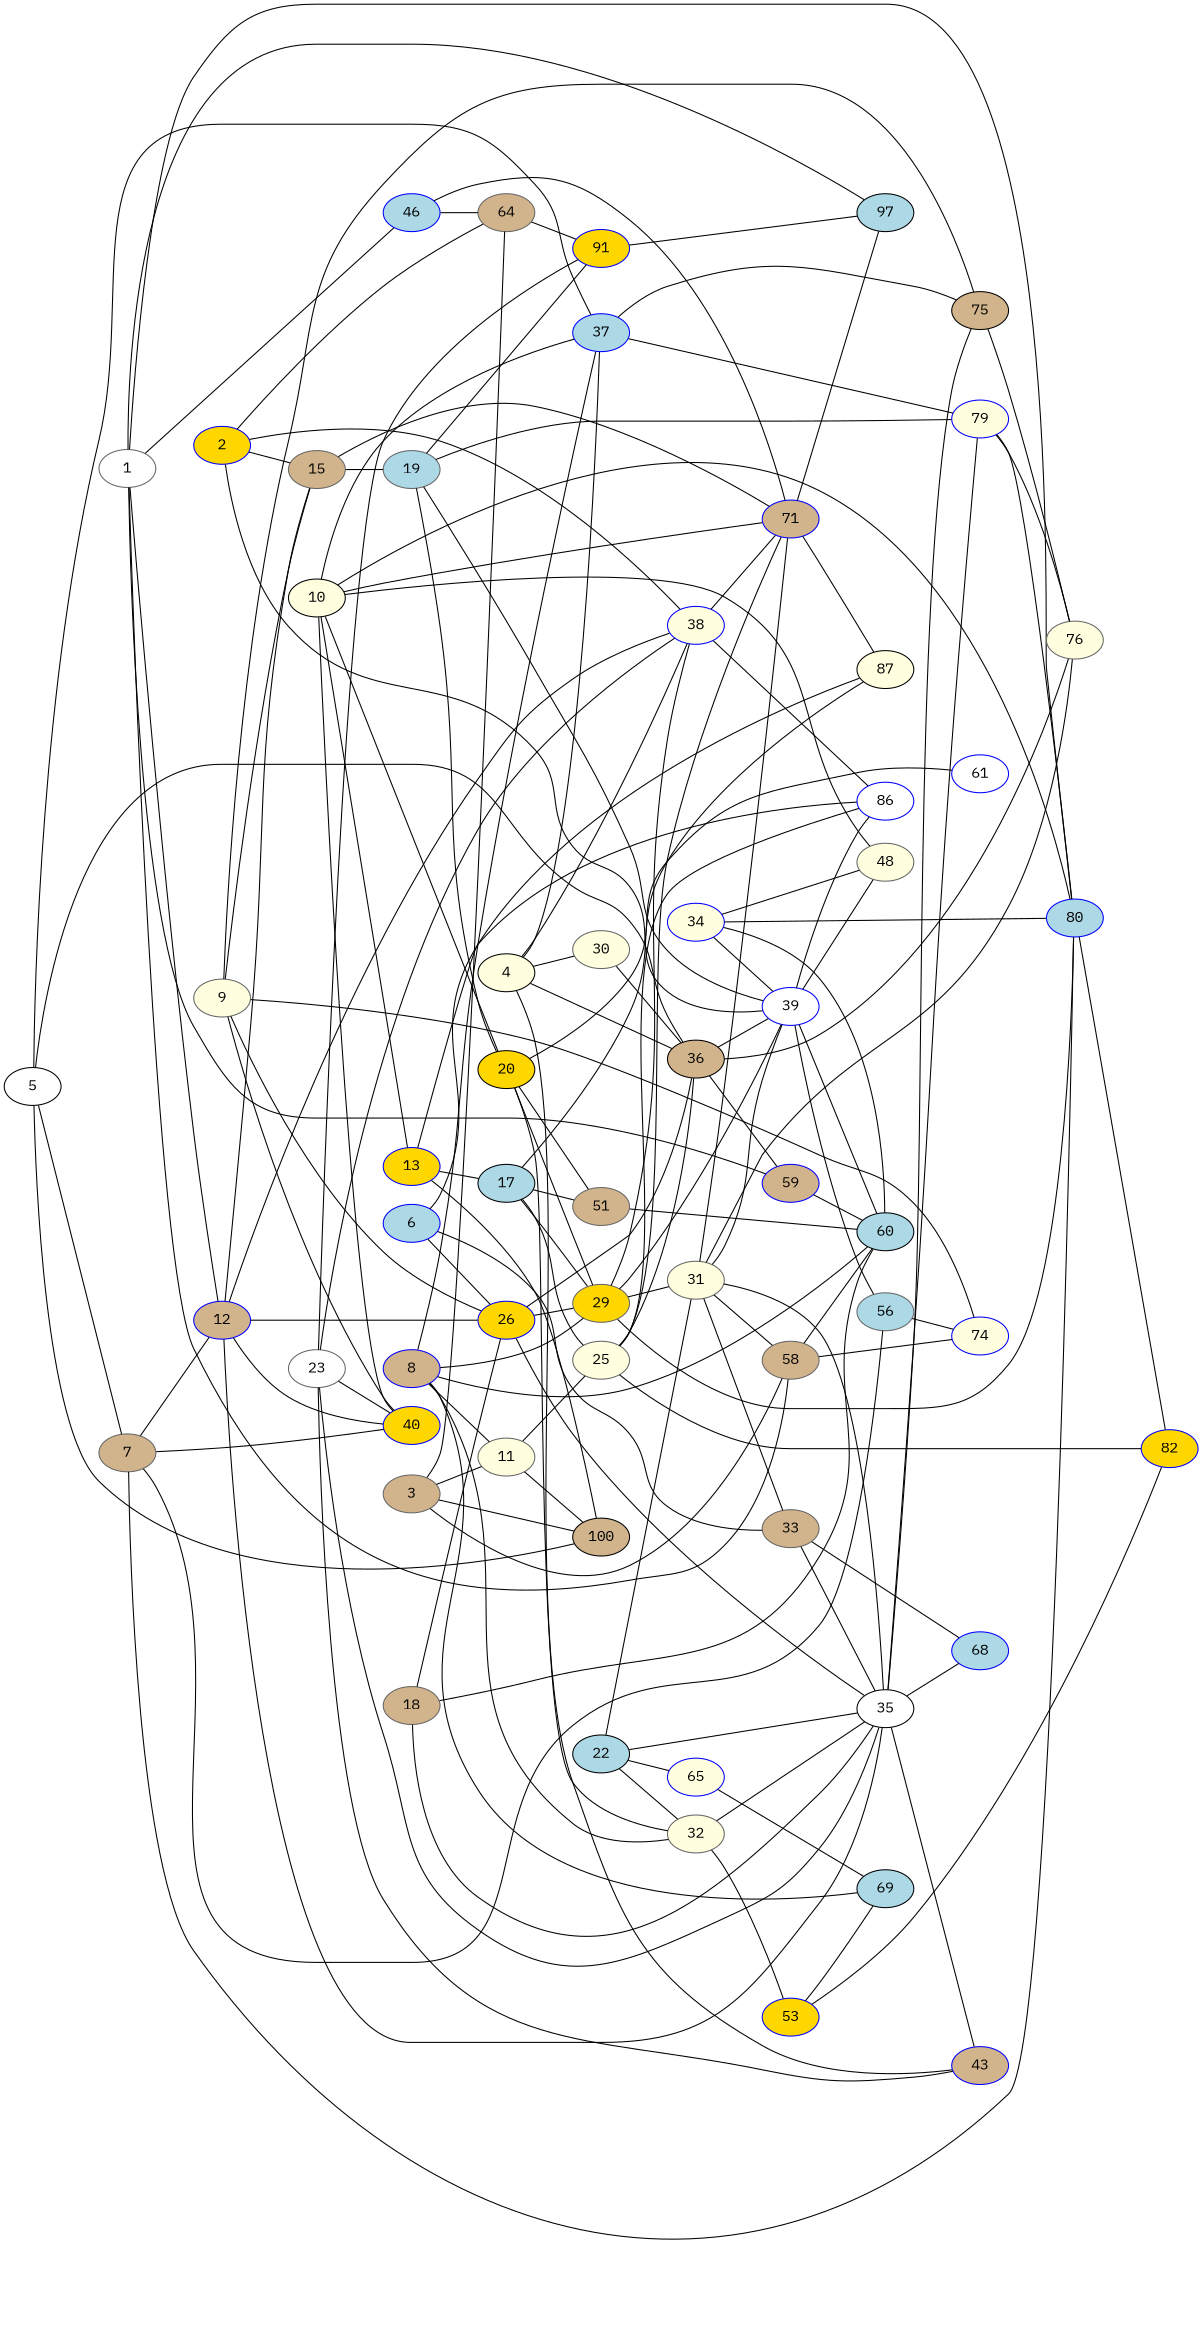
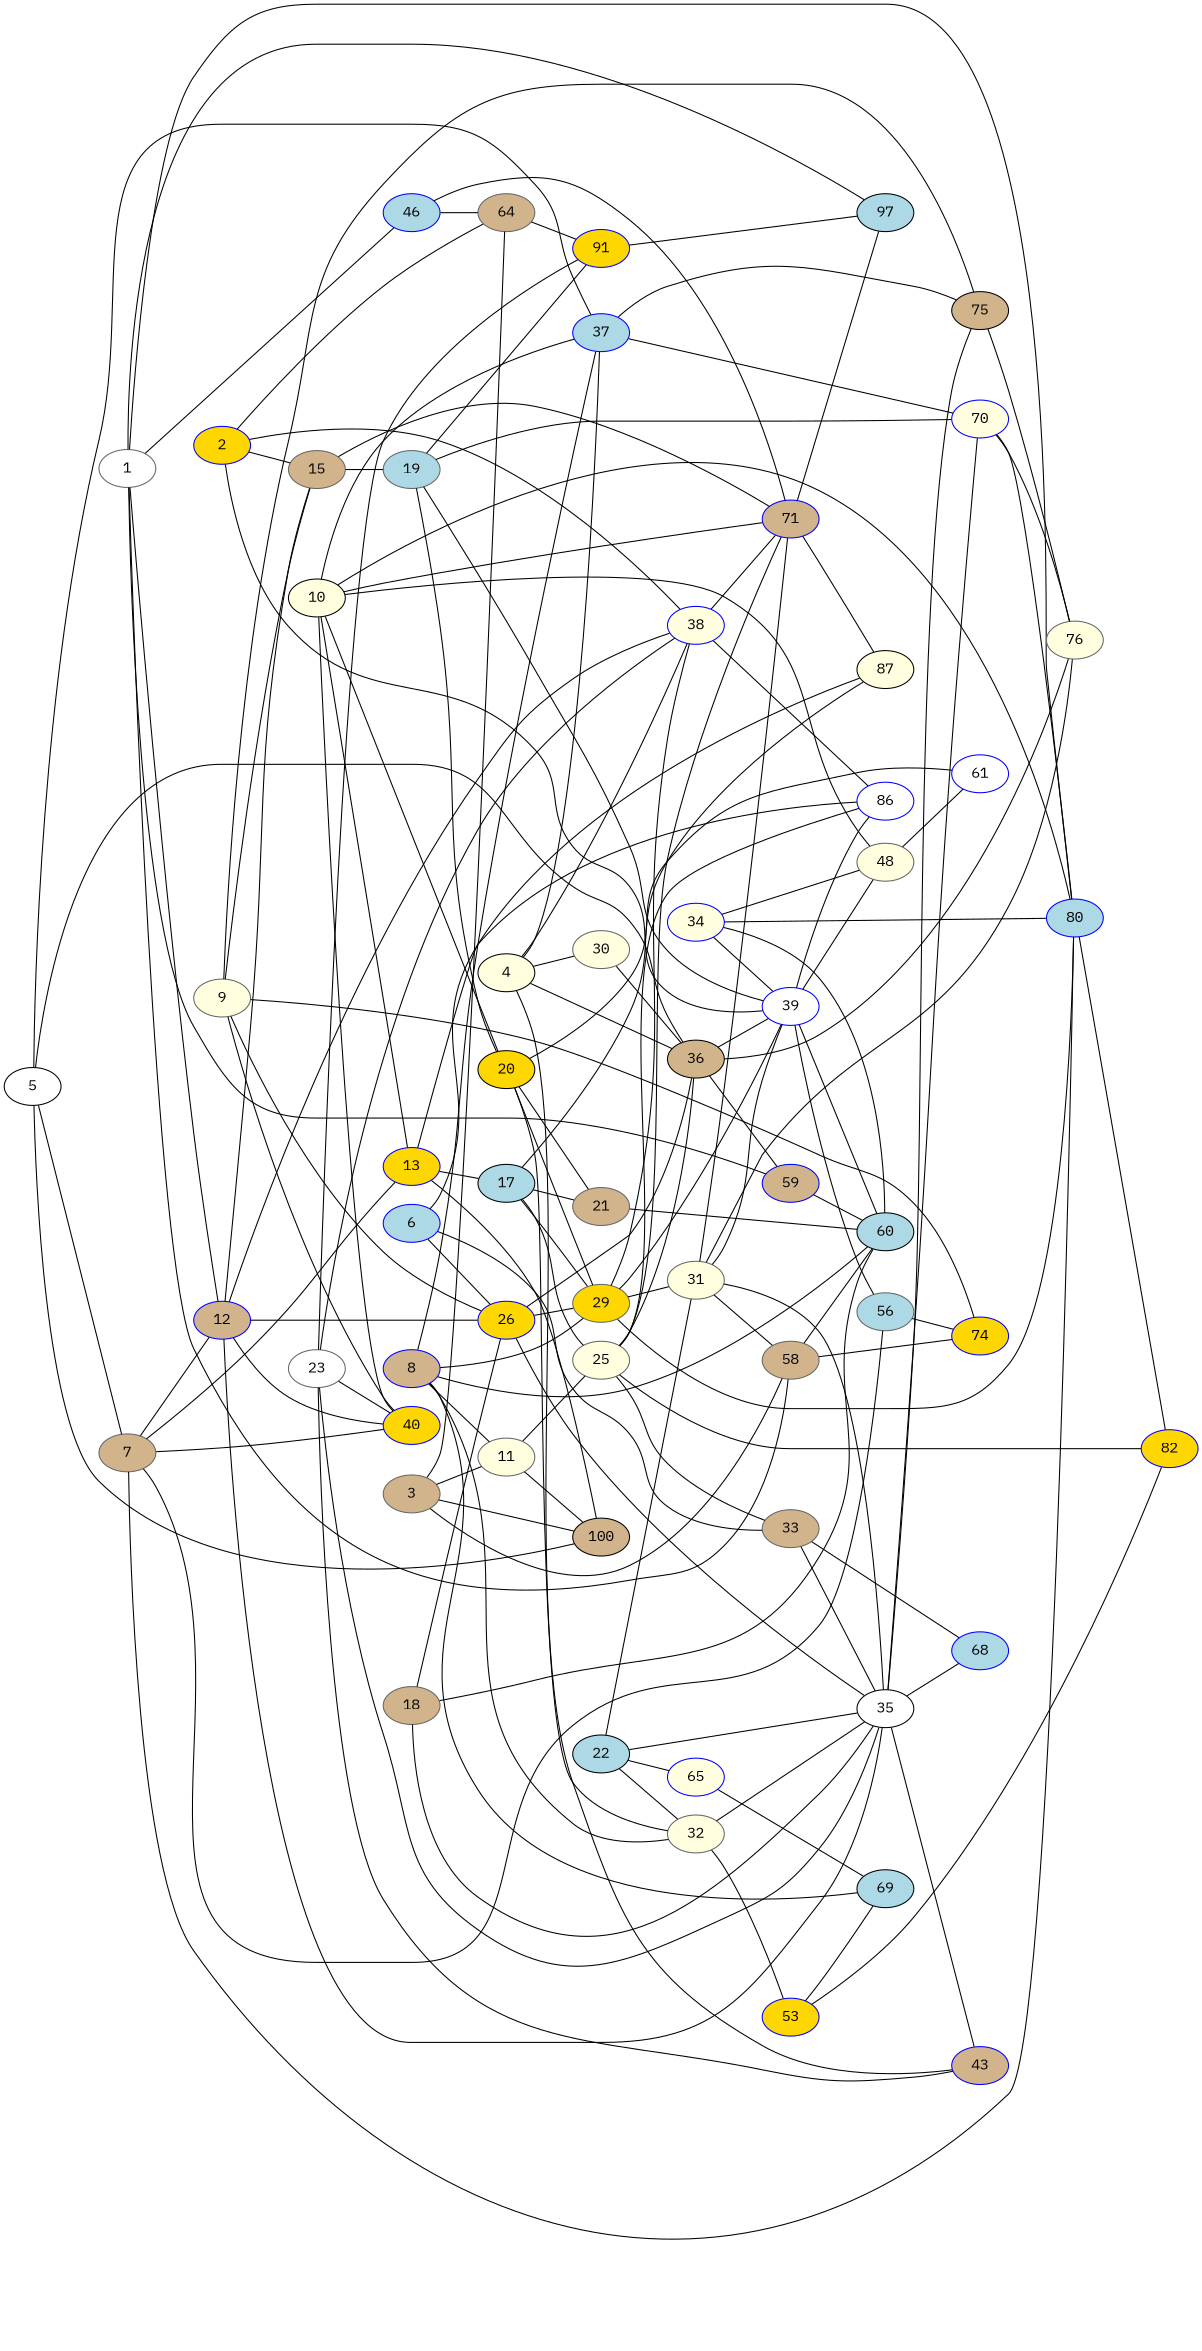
(980, 419) -> (980, 419)
none -> (933, 818)
(601, 1207) -> (601, 1207)
none -> (285, 1312)
(980, 1336) -> (980, 1336)
(745, 1410) -> (672, 1467)
